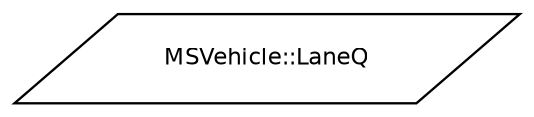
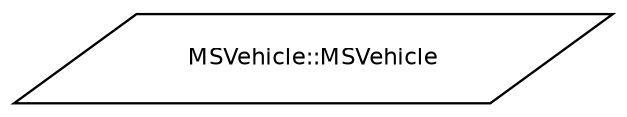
(267, 59) -> (313, 59)
